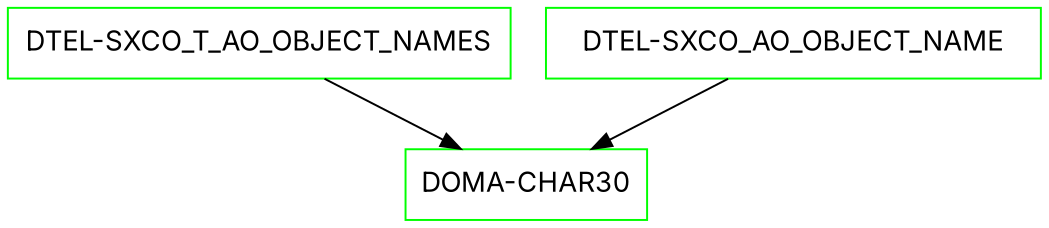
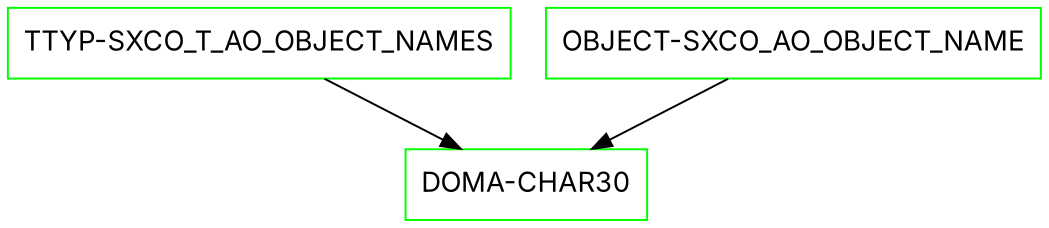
(259, 43) -> (259, 43)
(793, 43) -> (793, 43)
